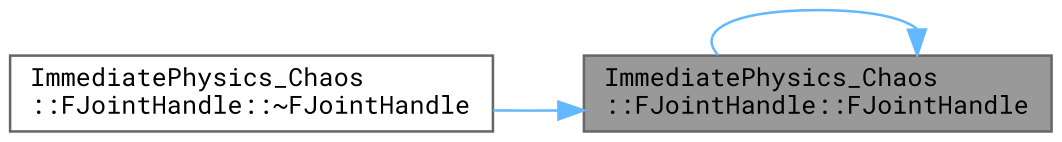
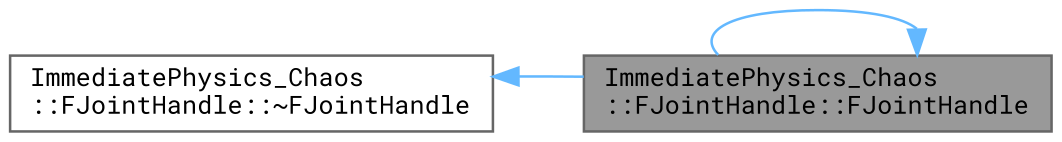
(526, 111) -> (551, 76)
